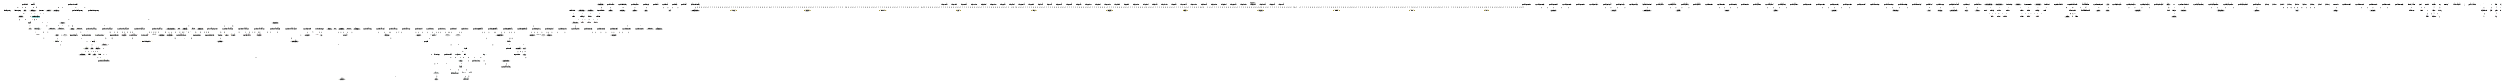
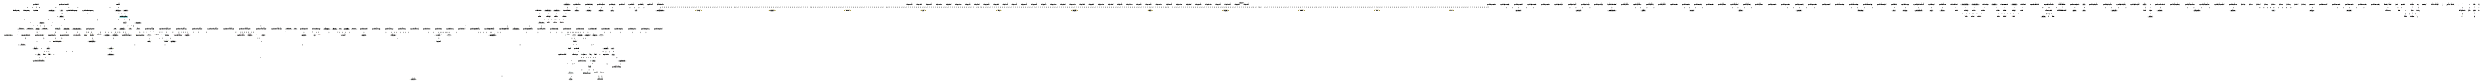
(695, 5) -> (660, 5)
none -> (1954, 5)
(107, 29) -> (150, 29)
(212, 29) -> (90, 29)
(228, 29) -> none
none -> (295, 29)
none -> (619, 29)
